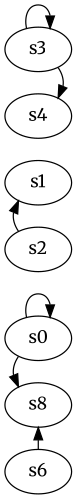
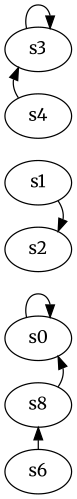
(62, 76) -> (14, 89)
(14, 222) -> (62, 210)
(14, 365) -> (62, 378)
